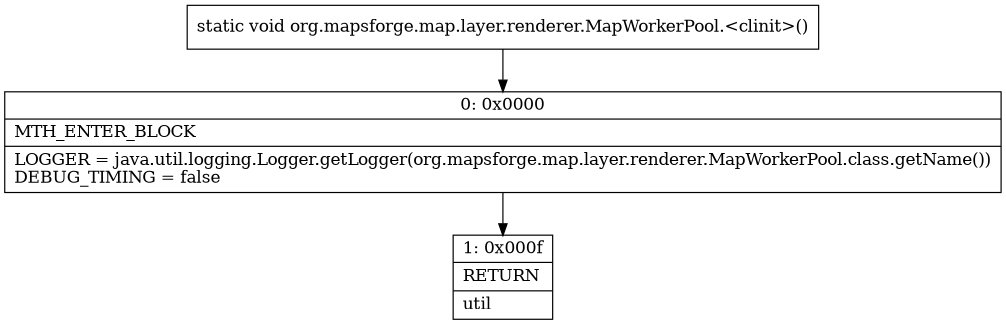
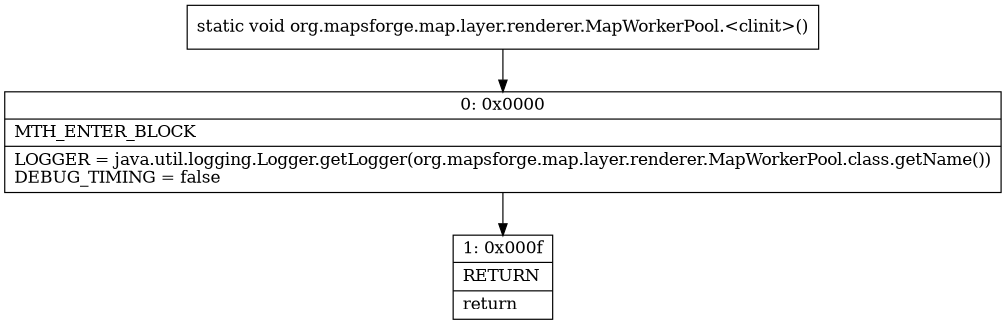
(477, 304) -> (490, 304)
